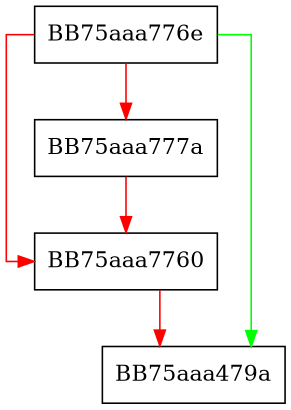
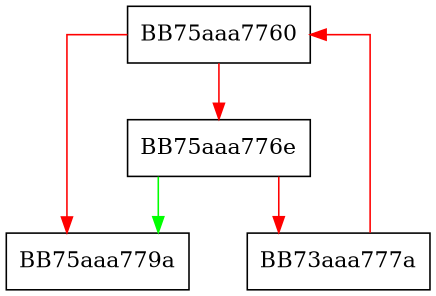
(6, 140) -> (219, 83)
(126, 148) -> (339, 261)
(194, 375) -> (98, 261)
